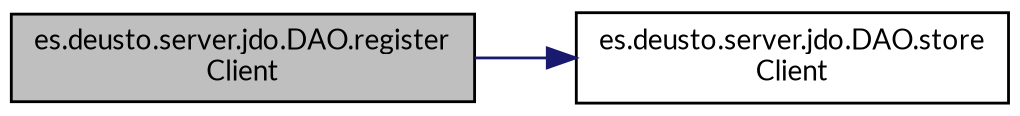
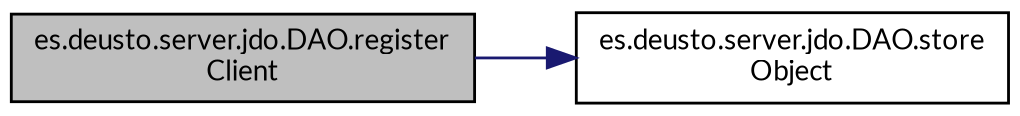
(792, 58) -> (792, 58)
